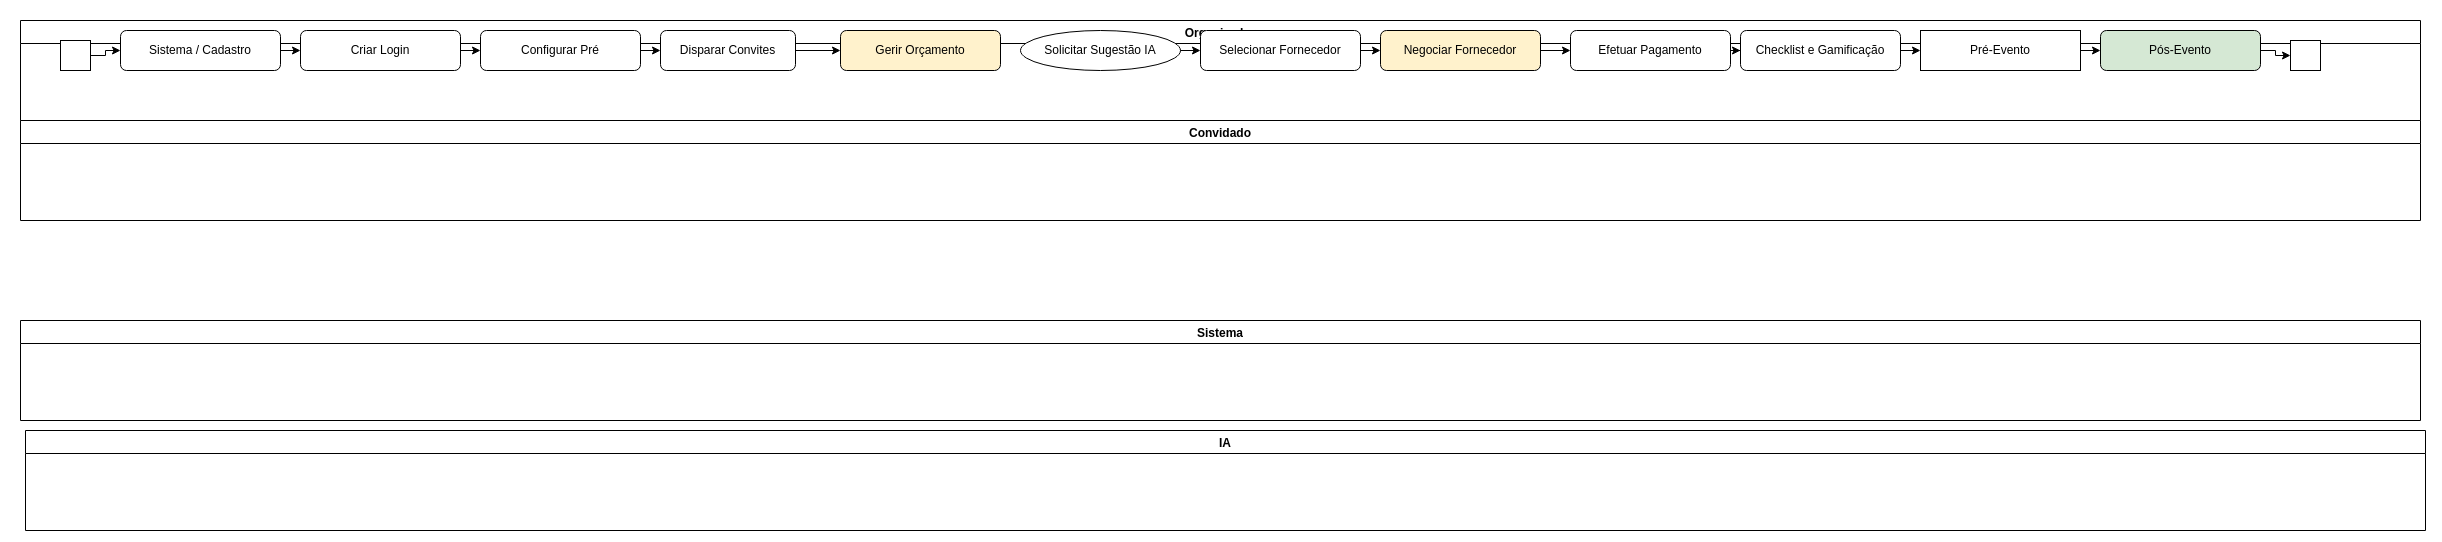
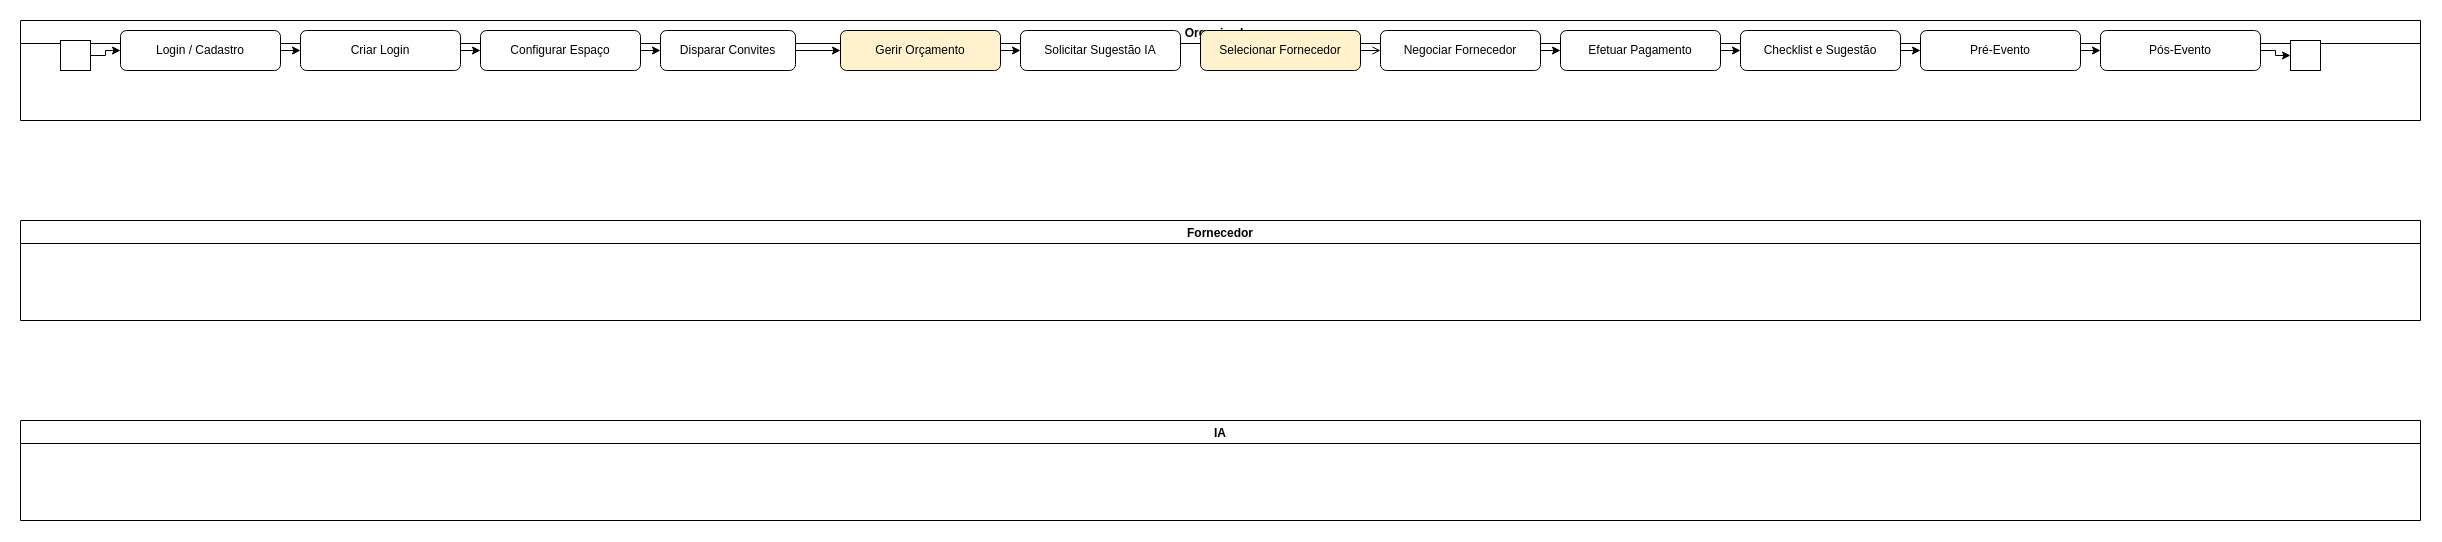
(201, 51) -> (201, 51)
(561, 51) -> (561, 51)
none -> (1007, 51)
(1101, 51) -> (1101, 51)
(1187, 51) -> none
(1281, 51) -> (1281, 51)
(1372, 51) -> (1374, 51)
(1461, 51) -> (1461, 51)
(1651, 51) -> (1641, 51)
(1821, 51) -> (1821, 51)
(2001, 51) -> (2001, 51)
(2181, 51) -> (2181, 51)
(1221, 171) -> none
none -> (1221, 271)
(1221, 371) -> none
(1226, 481) -> (1221, 471)
